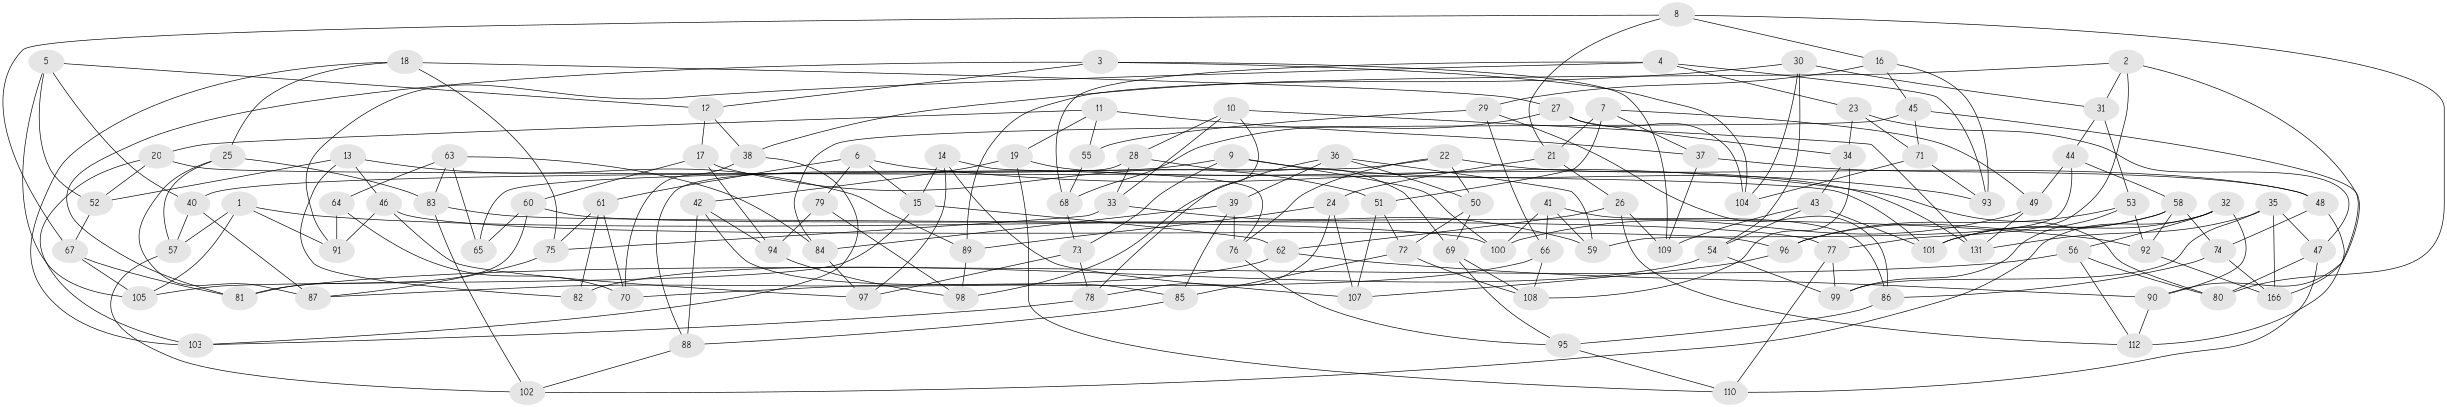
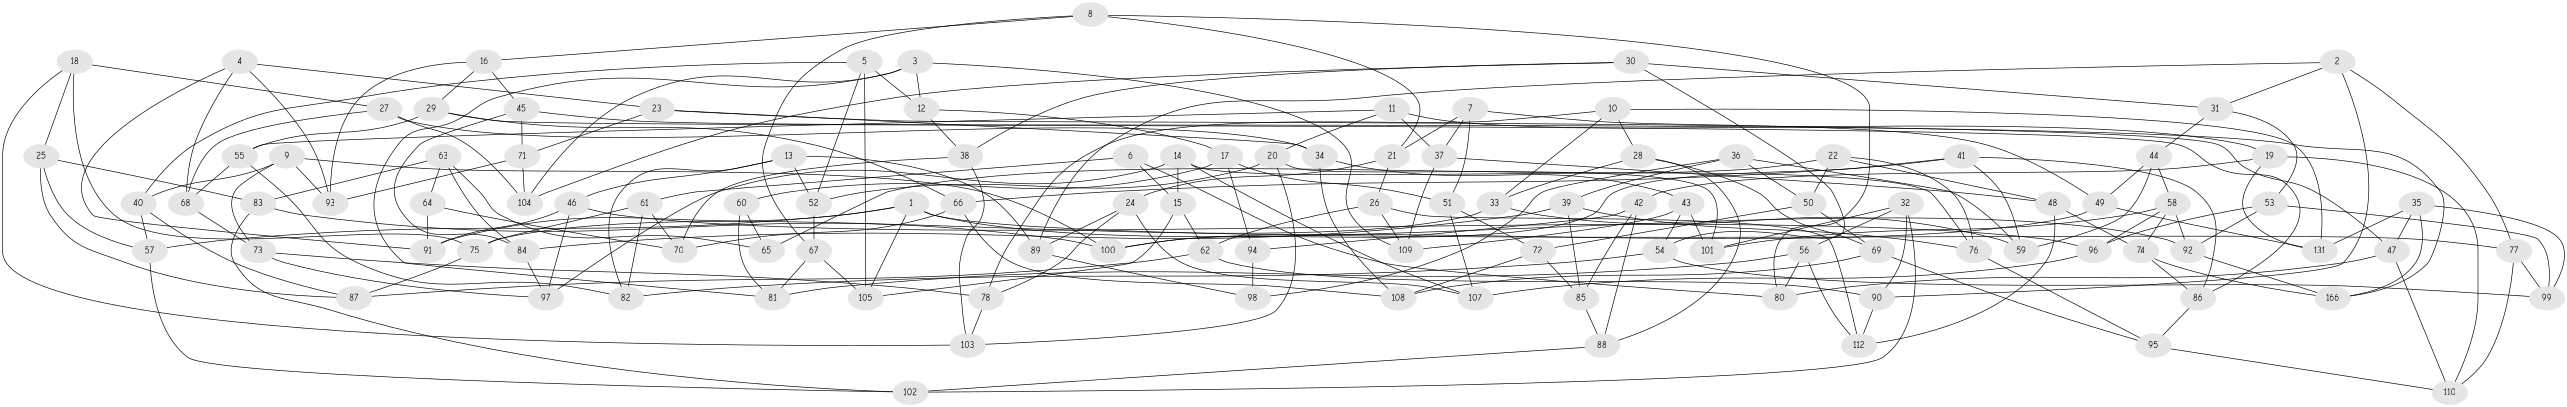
(820, 204) -> none
(1182, 222) -> (1946, 237)
none -> (400, 278)
